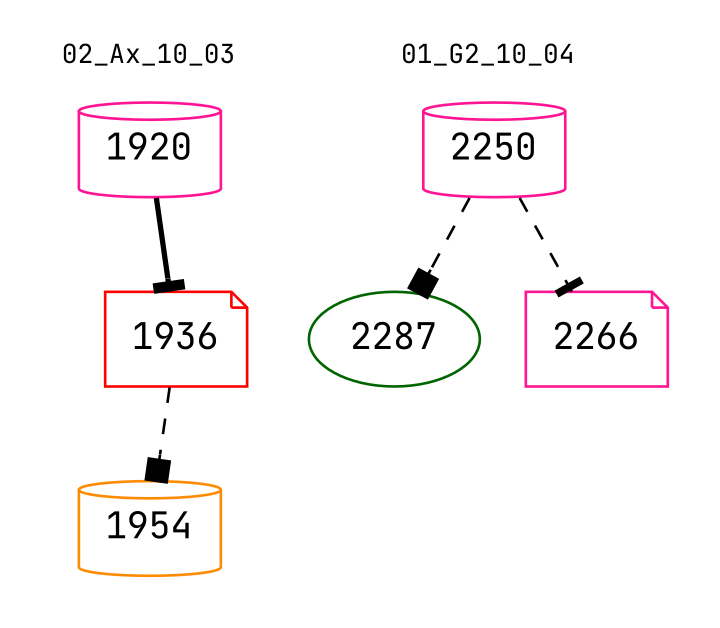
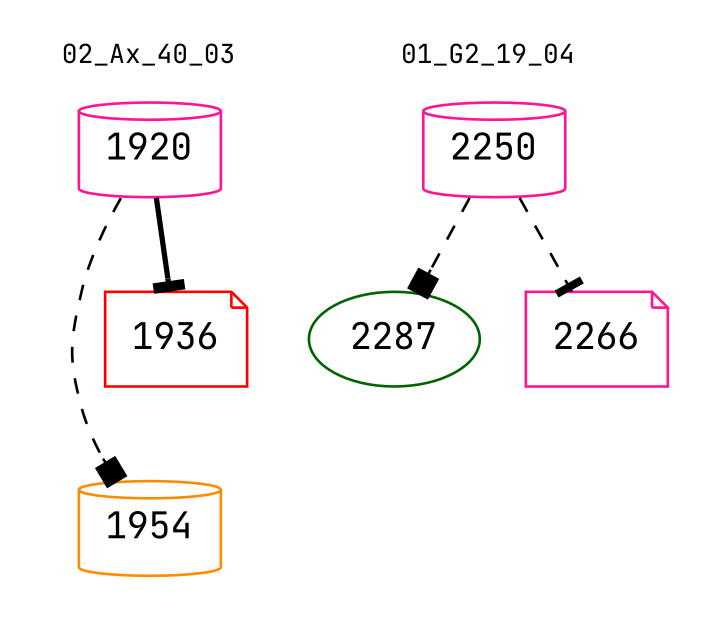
(150, 57) -> (150, 57)
(489, 57) -> (489, 57)
(165, 421) -> (74, 326)
